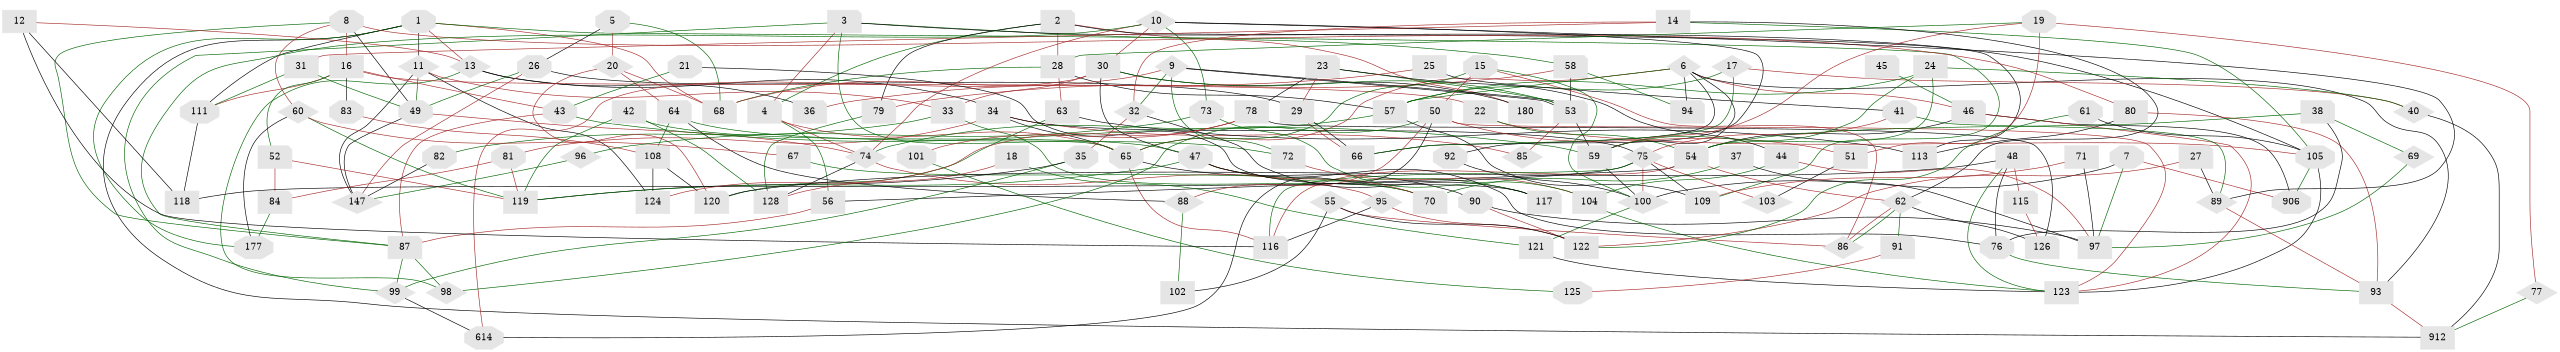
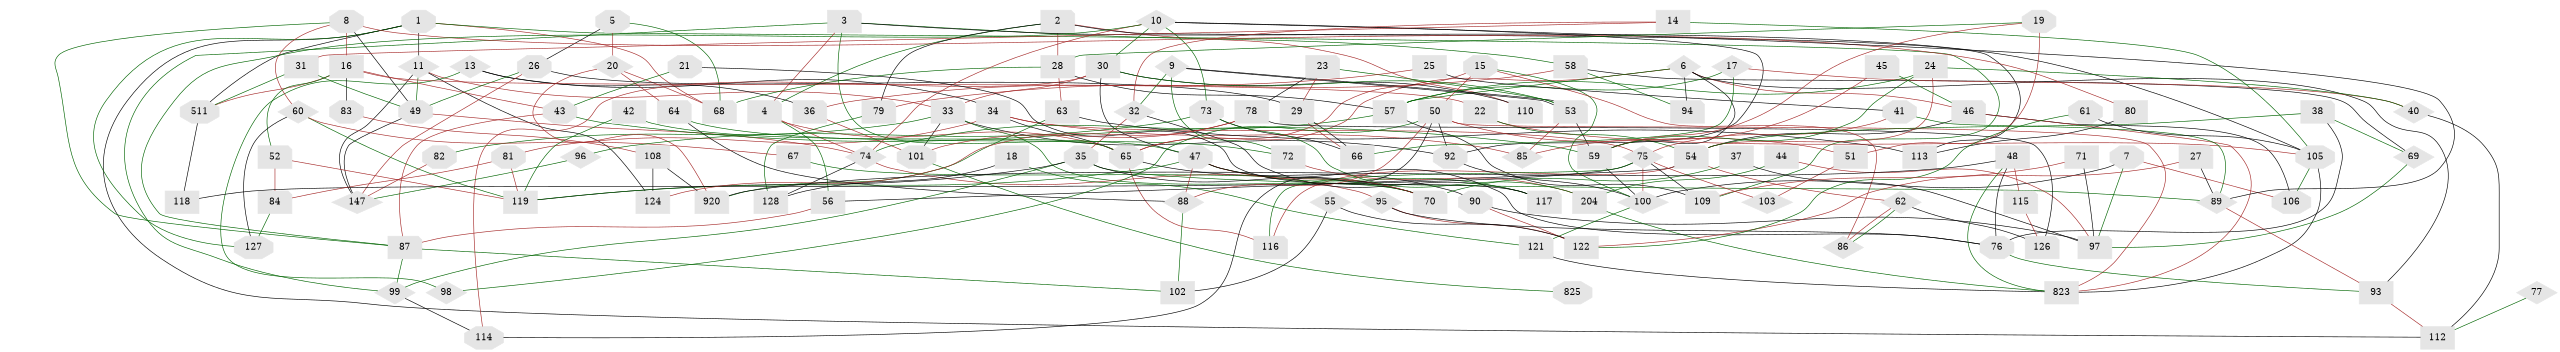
(19, 22) -> none
(1129, 45) -> (1129, 45)
(447, 47) -> none
(2383, 60) -> none
(2088, 63) -> none
(948, 83) -> none
(1571, 89) -> (1838, 80)
(1567, 94) -> none
(200, 112) -> (200, 112)
(1526, 112) -> (1526, 112)
(1330, 115) -> (1330, 115)
none -> (1783, 122)
(1322, 131) -> (1322, 131)
(2317, 134) -> none
(664, 135) -> none
none -> (864, 135)
none -> (932, 135)
none -> (1443, 135)
(1841, 141) -> (1841, 141)
(1572, 142) -> (1280, 135)
none -> (1198, 143)
(707, 153) -> none
(411, 173) -> (411, 173)
none -> (1189, 180)
none -> (1253, 180)
(891, 181) -> (891, 181)
(1806, 181) -> (1806, 181)
none -> (1646, 188)
(712, 202) -> (712, 202)
(1590, 202) -> (1590, 202)
(2291, 202) -> (2291, 202)
(1329, 224) -> (1685, 230)
(1582, 233) -> none
(254, 248) -> (254, 248)
(1898, 248) -> none
(427, 272) -> (791, 270)
(1573, 293) -> (1573, 293)
(2062, 293) -> (2062, 293)
(484, 338) -> (484, 338)
(2438, 338) -> (2438, 338)
